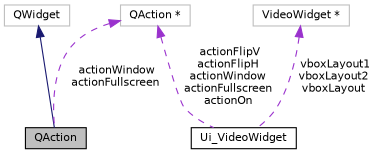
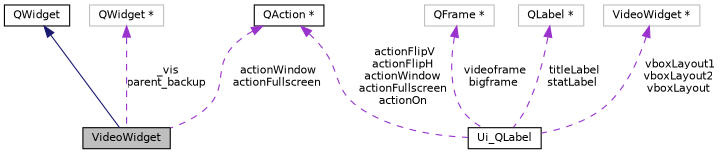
(37, 15) -> (37, 15)
none -> (127, 15)
(155, 15) -> (289, 15)
none -> (459, 15)
none -> (551, 15)
(56, 138) -> (127, 138)
(244, 138) -> (505, 138)
